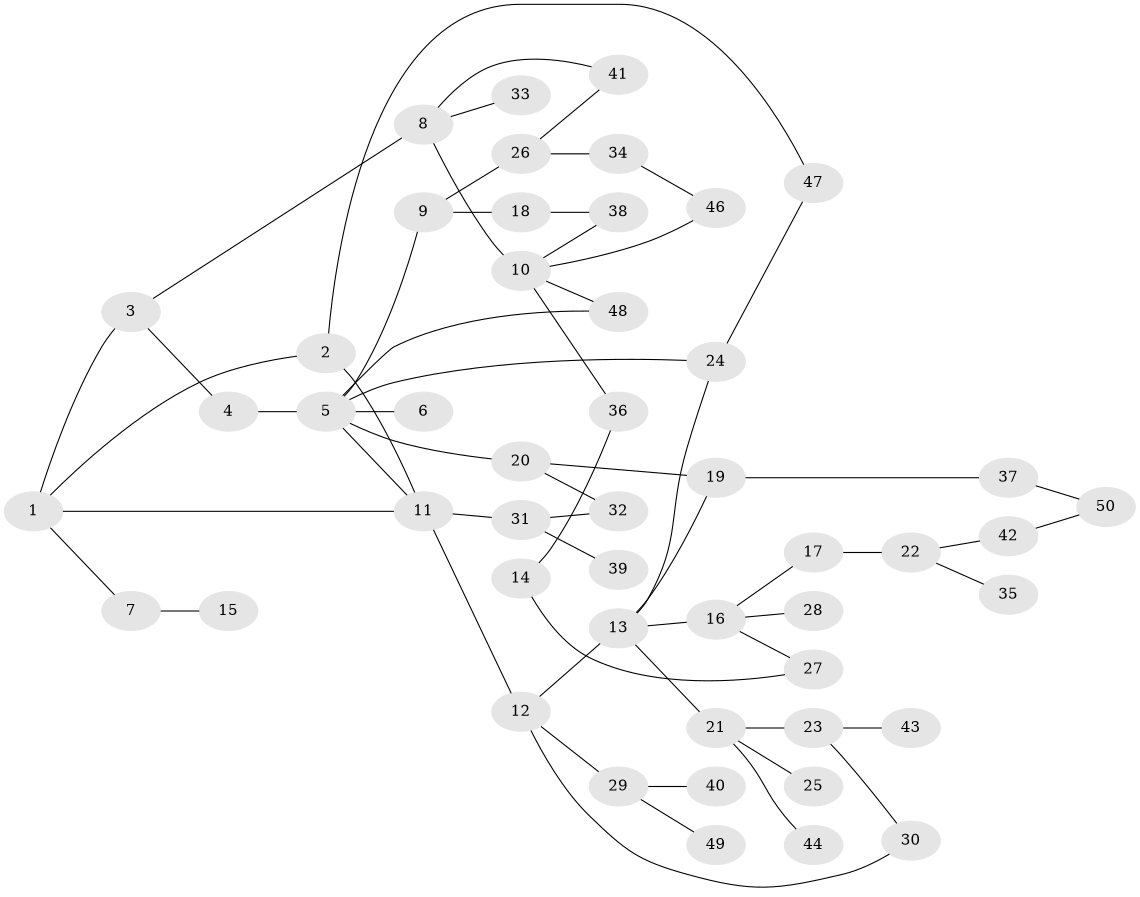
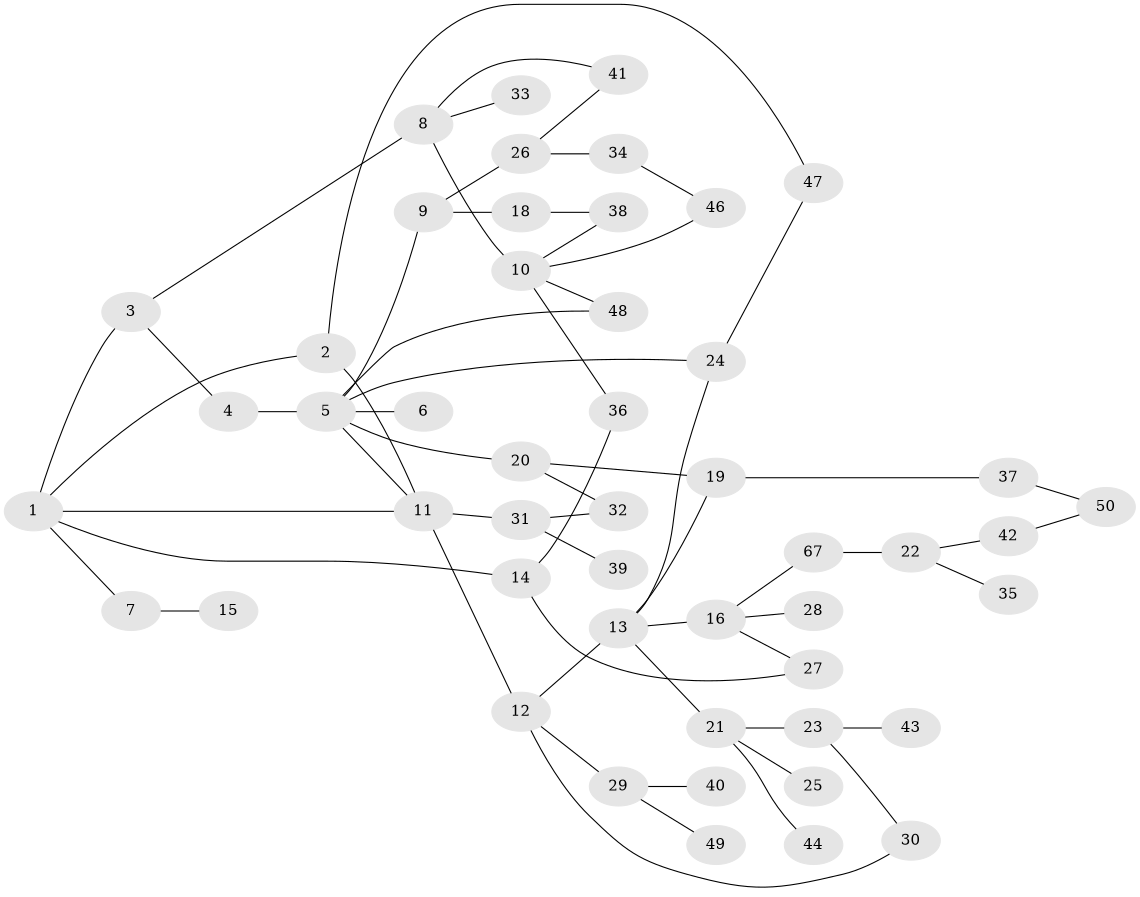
(814, 552) -> (814, 552)
none -> (273, 561)
